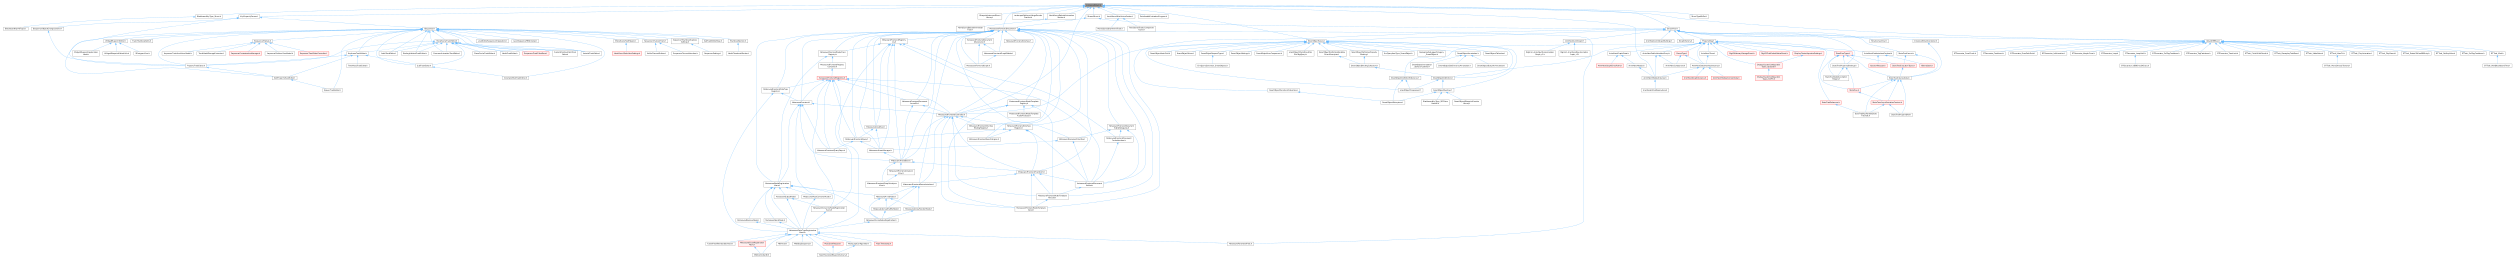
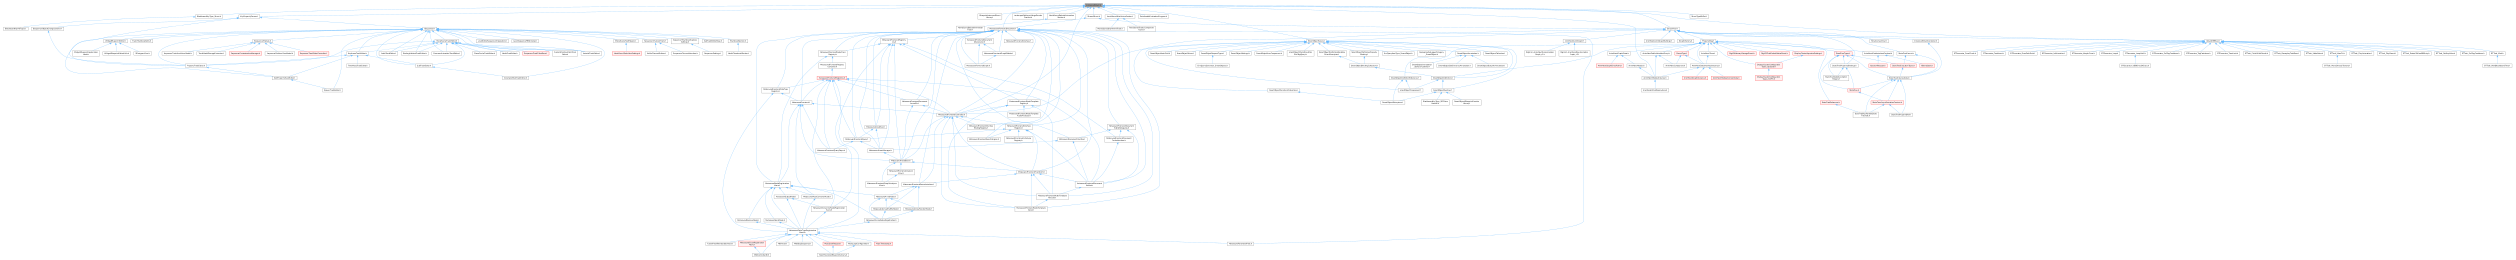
none -> (1019, 139)
